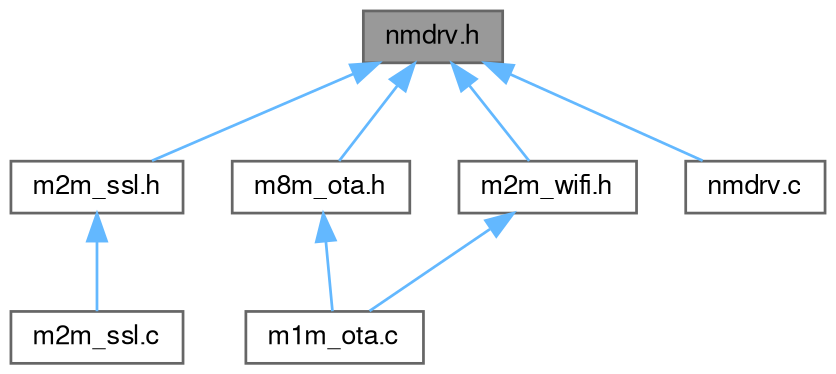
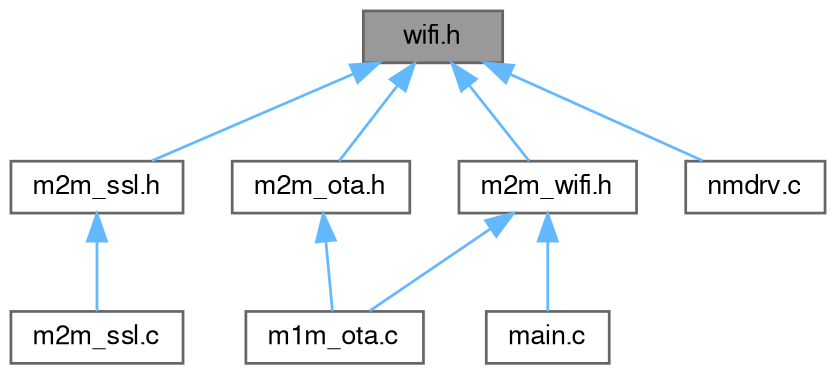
(433, 37) -> (433, 37)
(321, 187) -> (321, 187)
none -> (548, 337)
